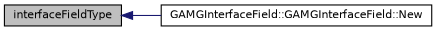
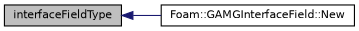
(296, 15) -> (258, 15)
